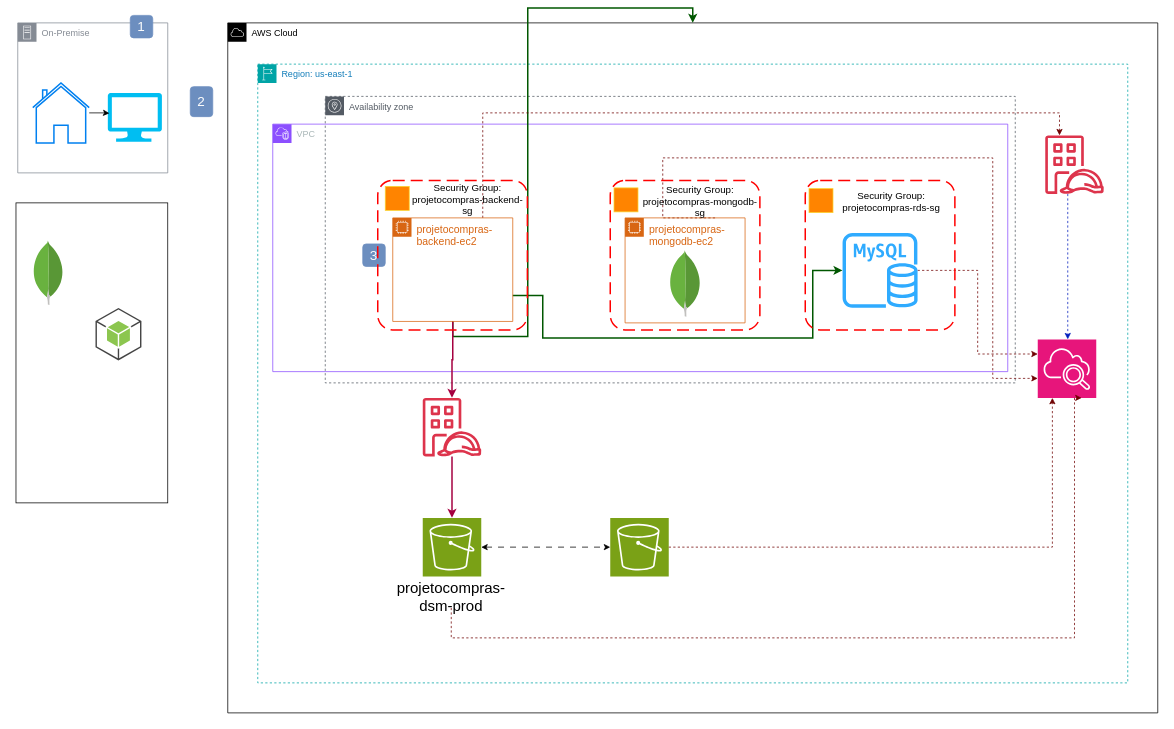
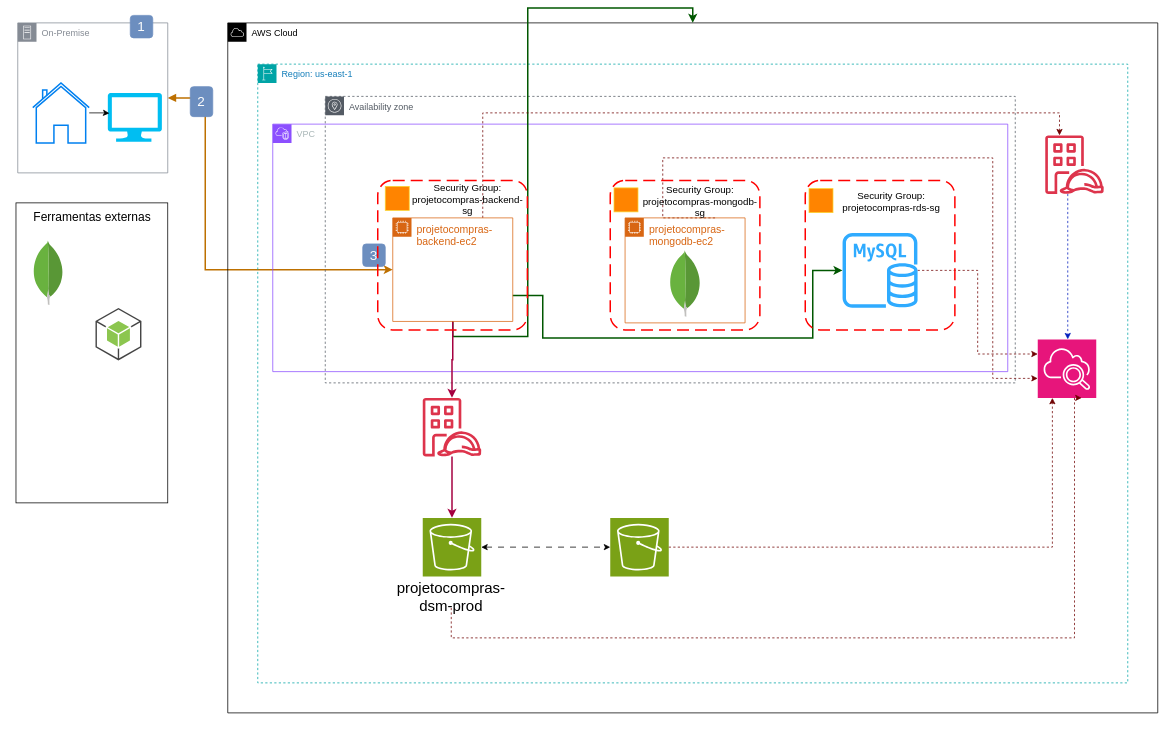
none -> (92, 216)
none -> (218, 270)
